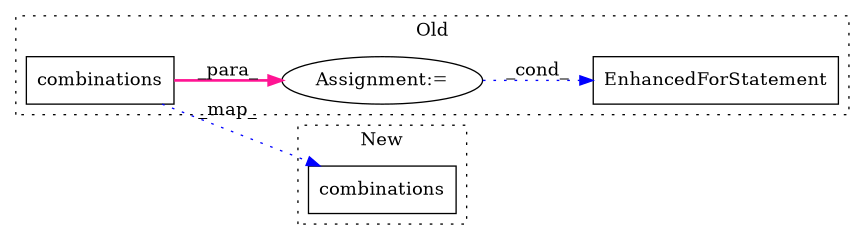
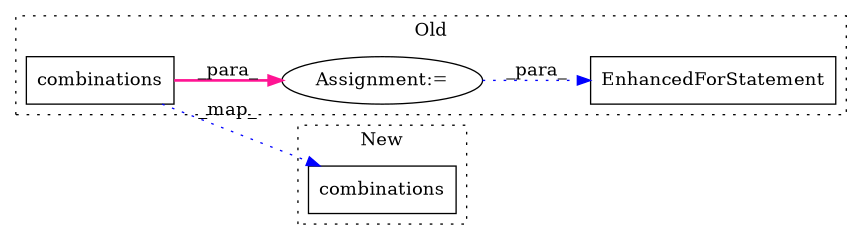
(538, 71) -> (537, 71)
